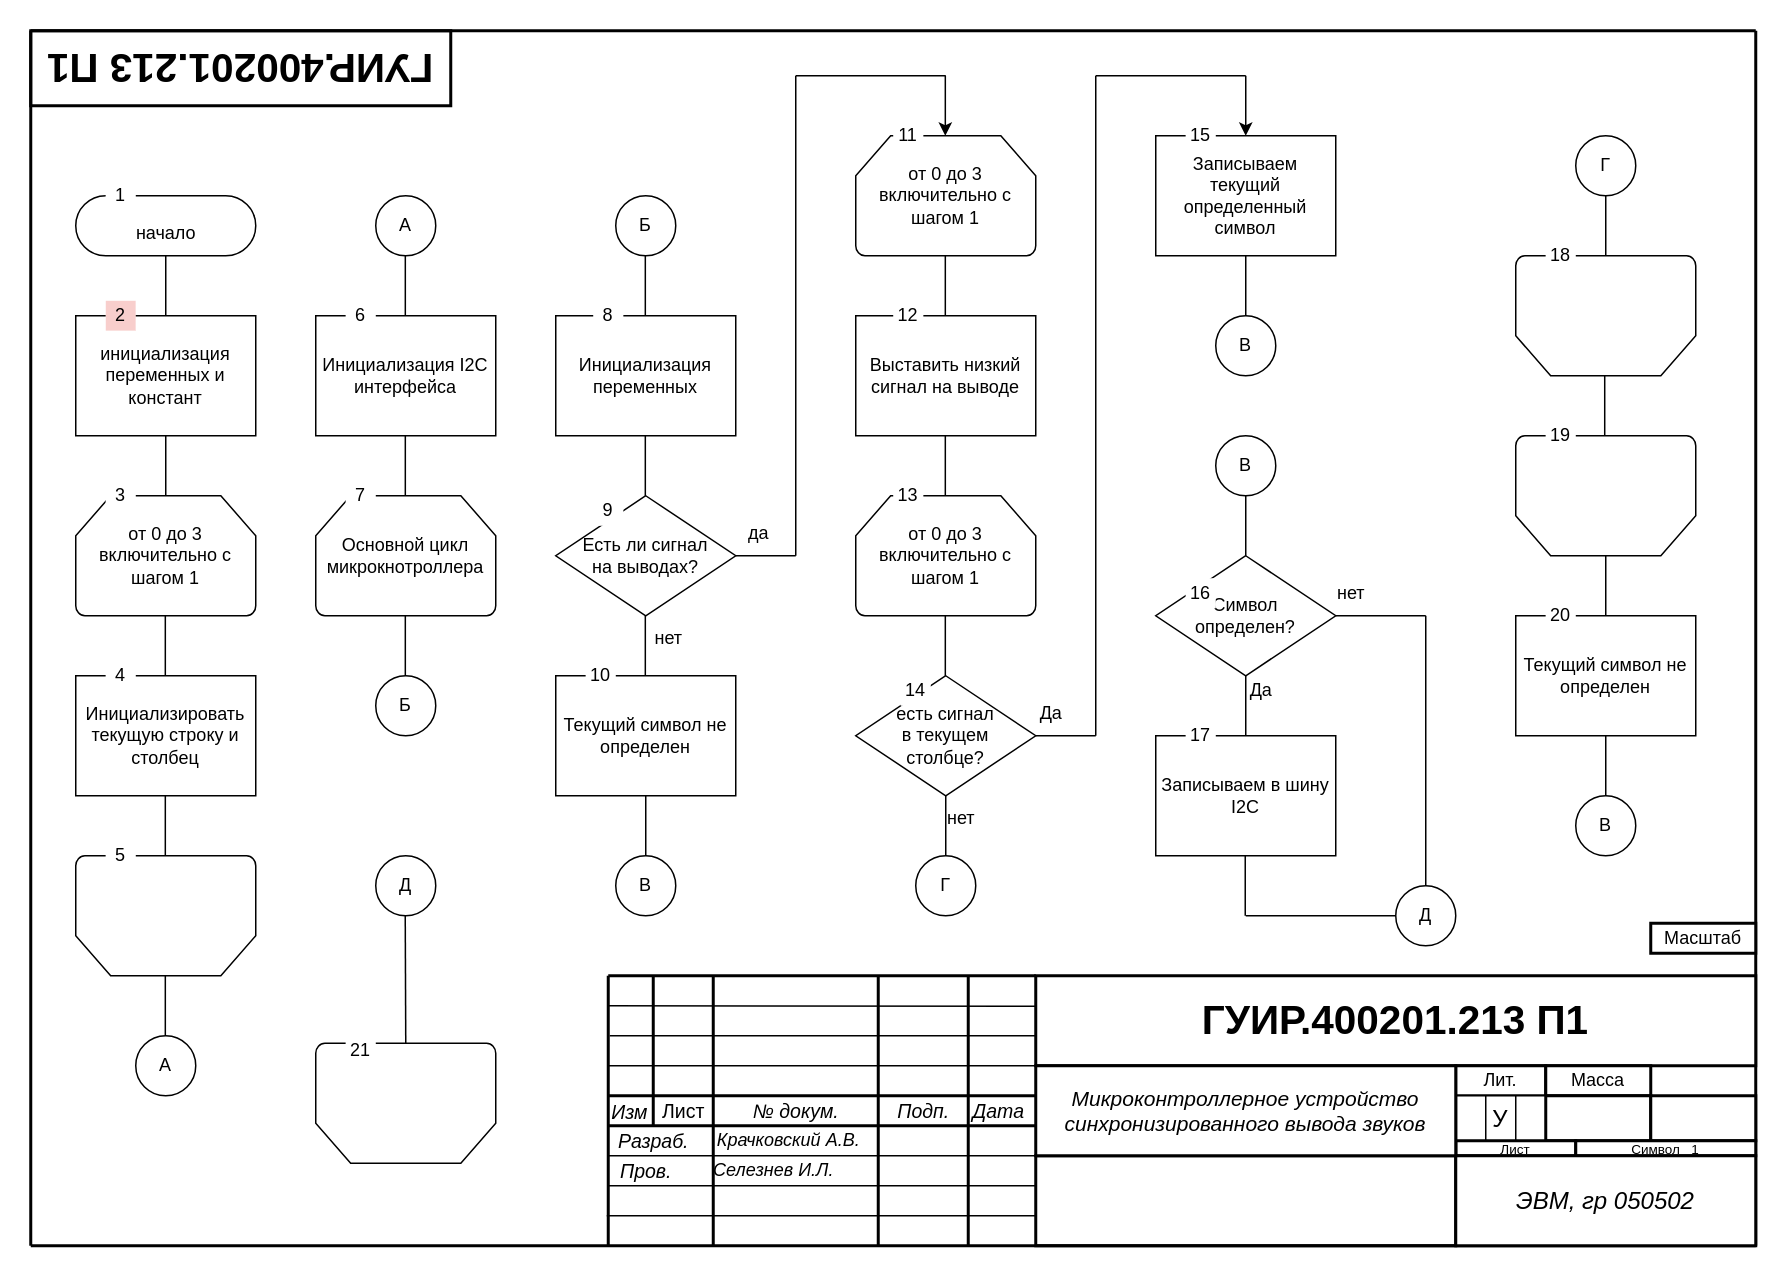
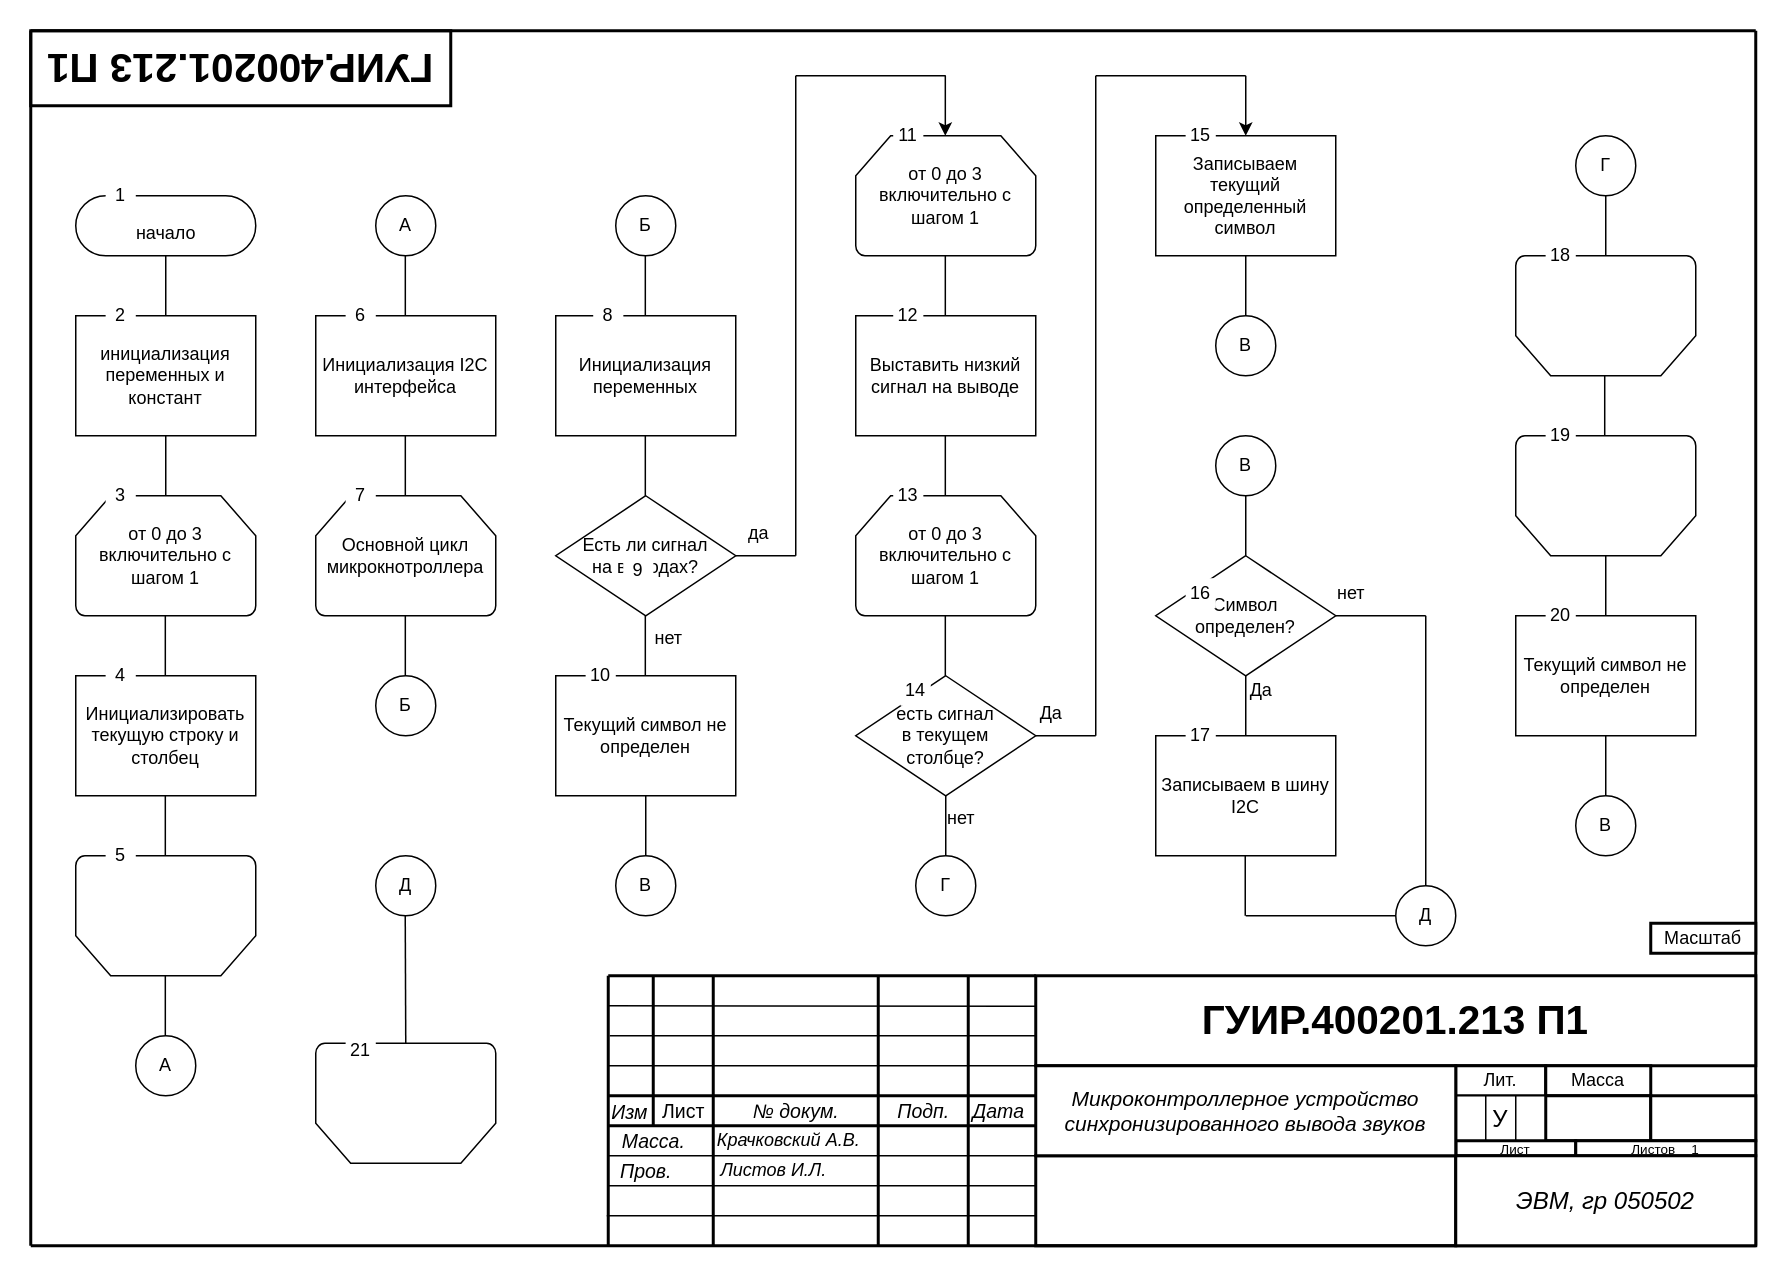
(121, 316) -> (121, 316)
(608, 511) -> (638, 571)
(654, 1141) -> (654, 1141)
(1666, 1148) -> (1666, 1148)
(774, 1171) -> (774, 1171)
